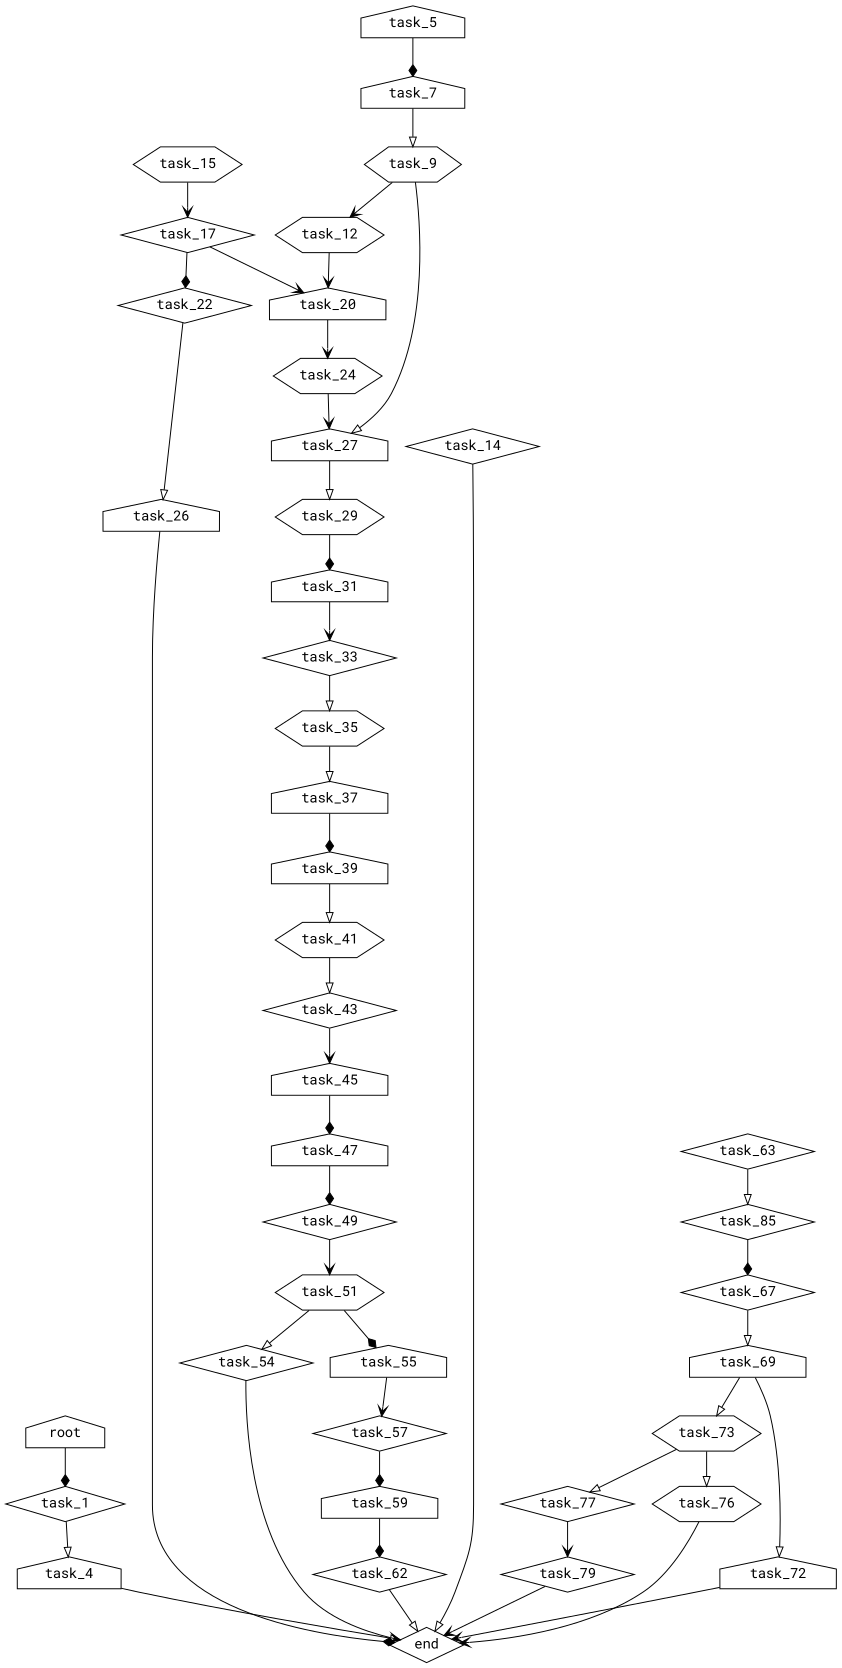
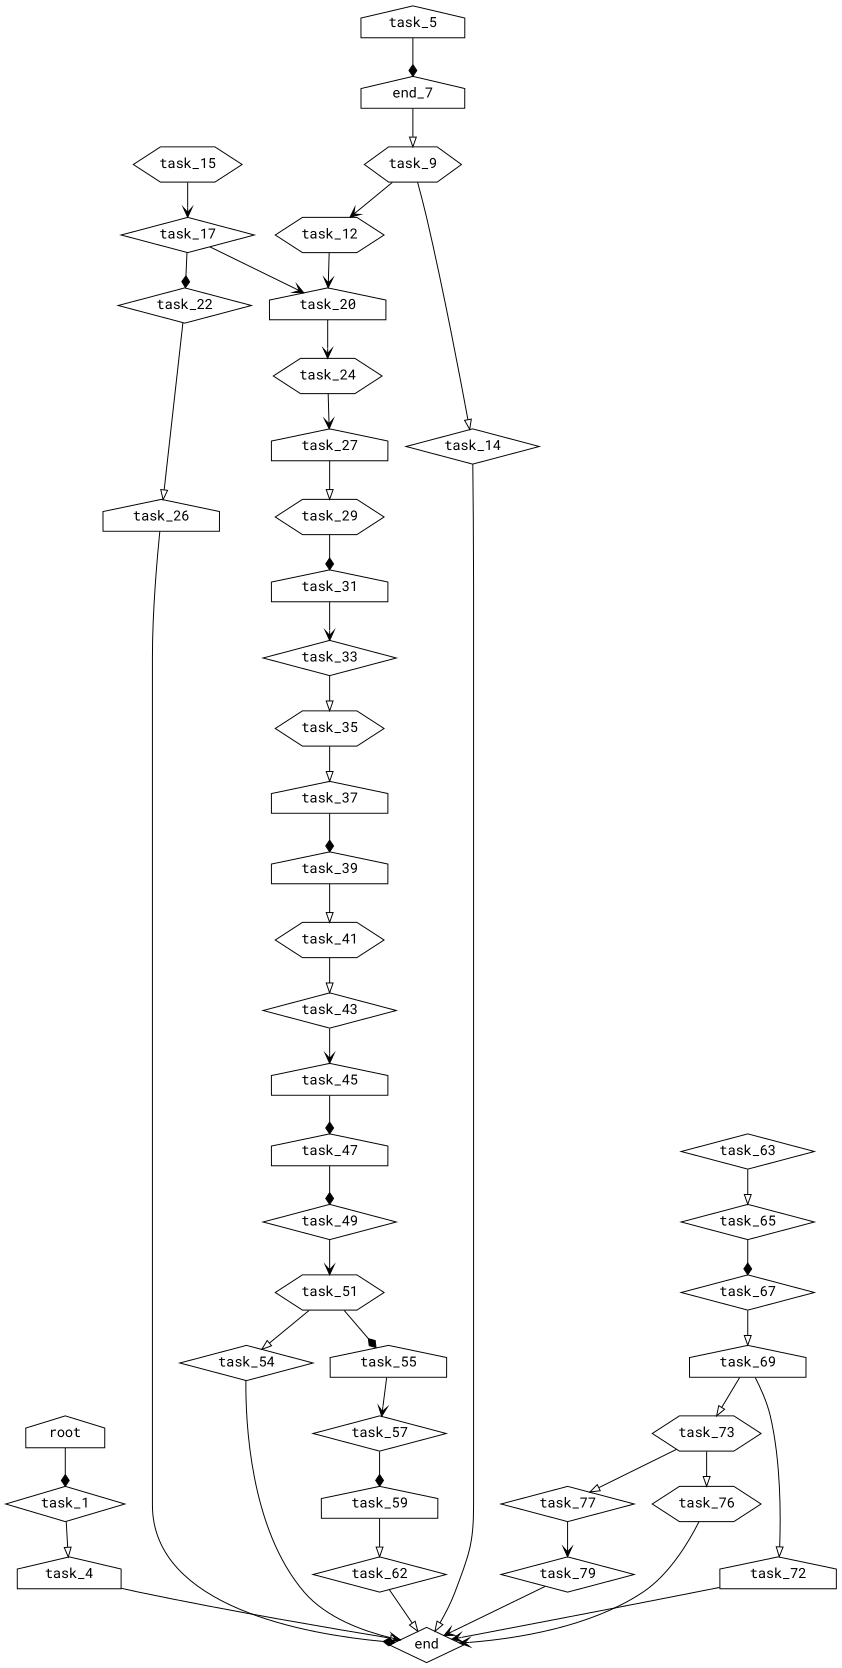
(413, 94) -> (413, 94)
(415, 313) -> (445, 300)
(748, 1222) -> (748, 1222)
(380, 1533) -> (380, 1533)
